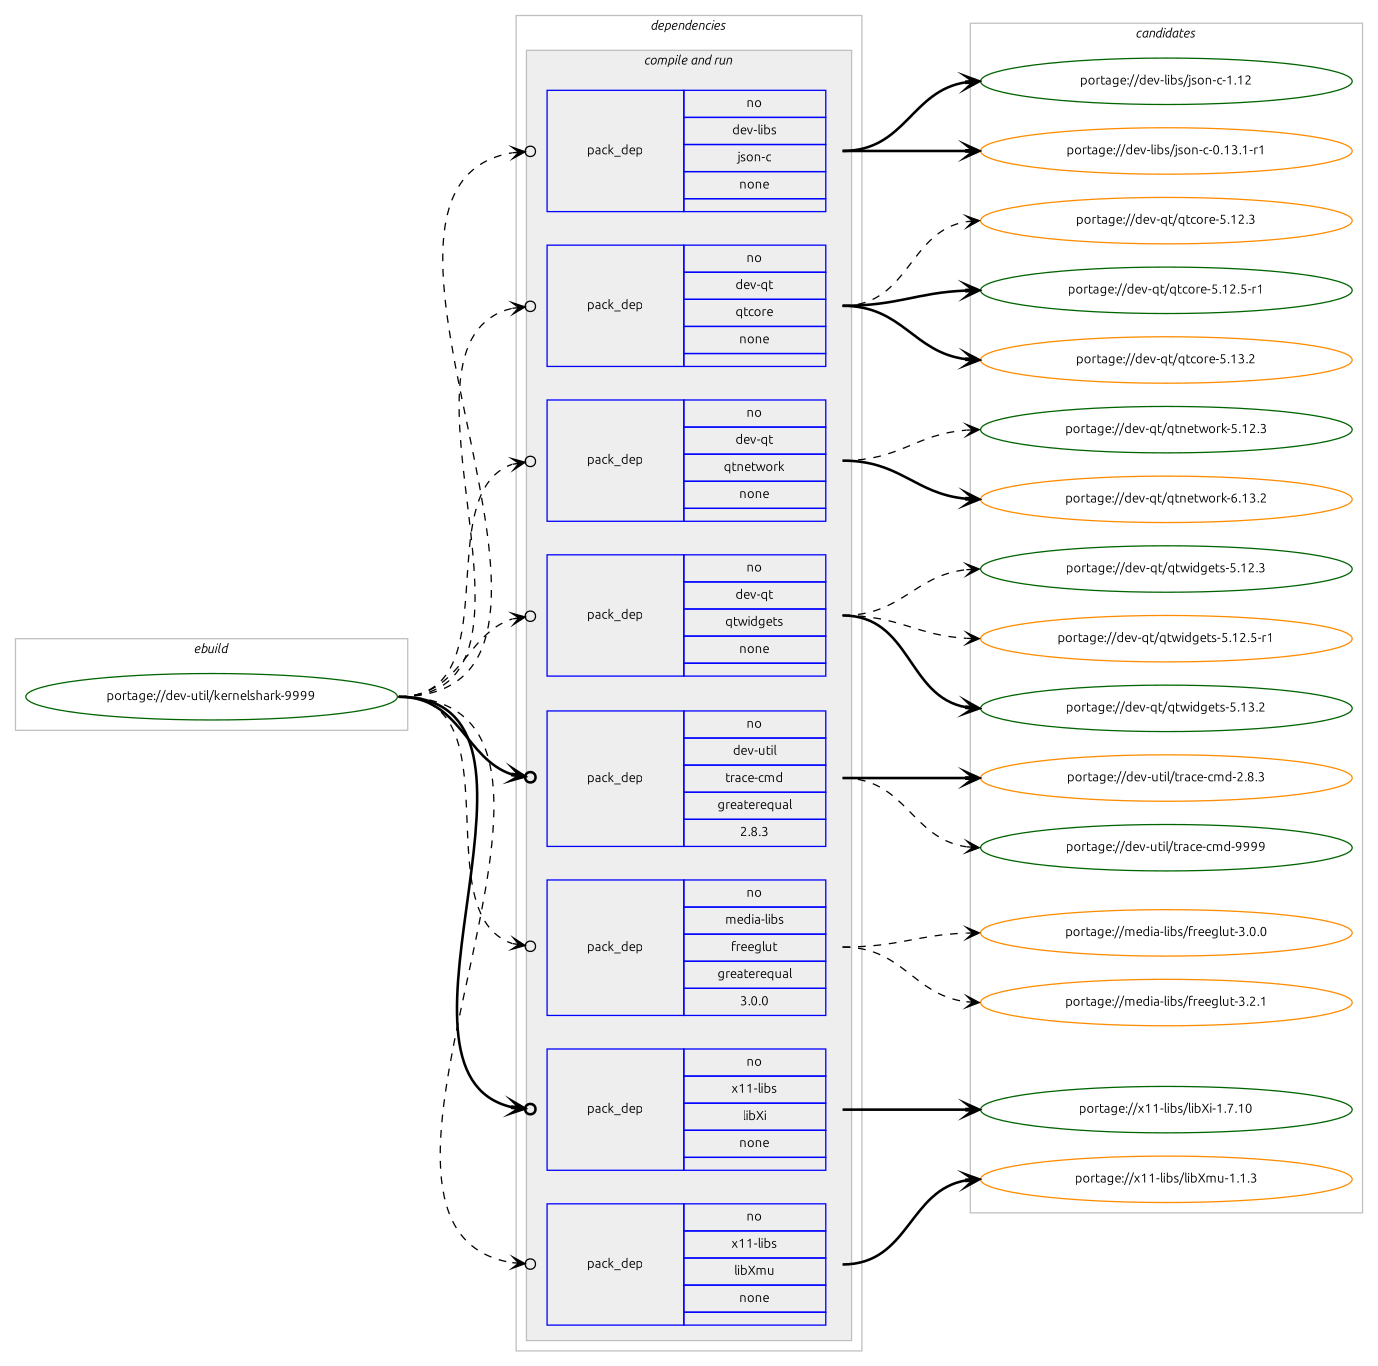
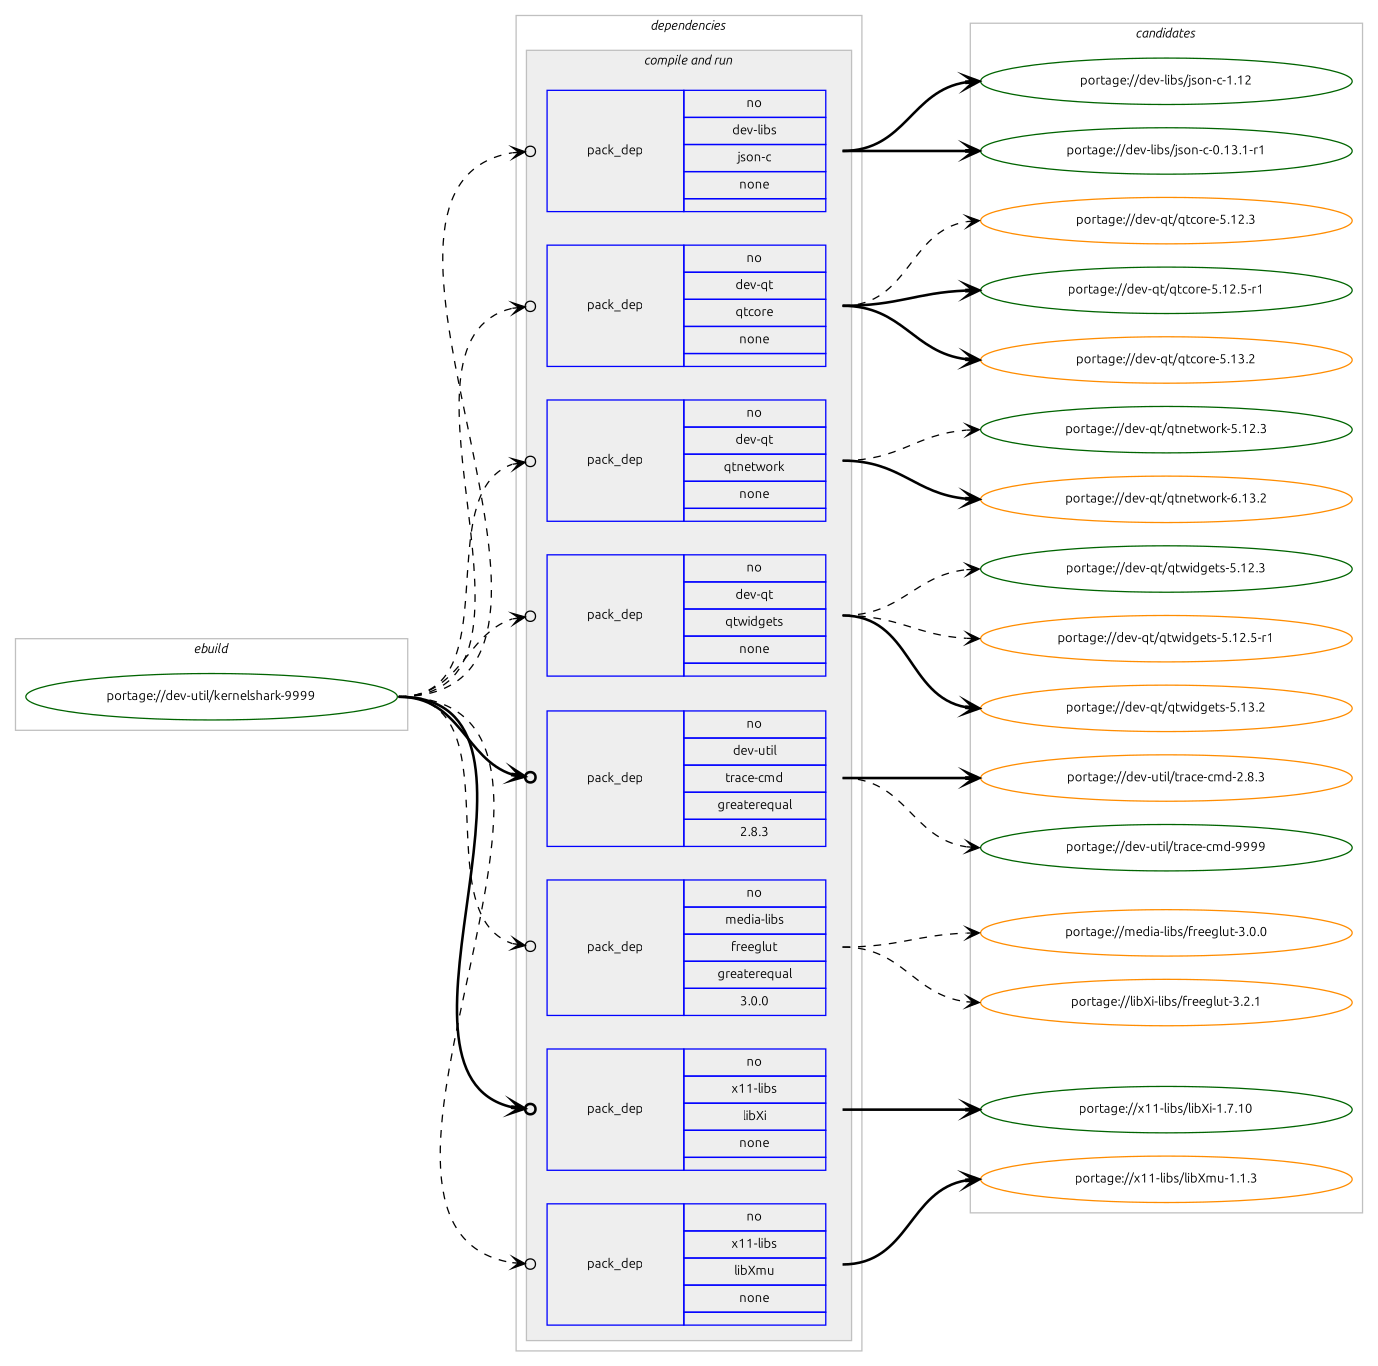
(1166, 151) -> (1166, 151)
(1166, 708) -> (1166, 708)
(1166, 1003) -> (1166, 1003)
